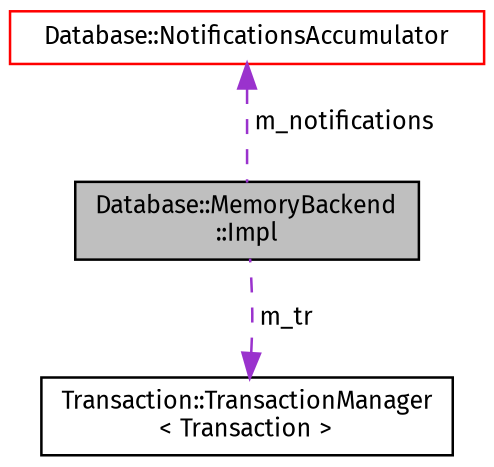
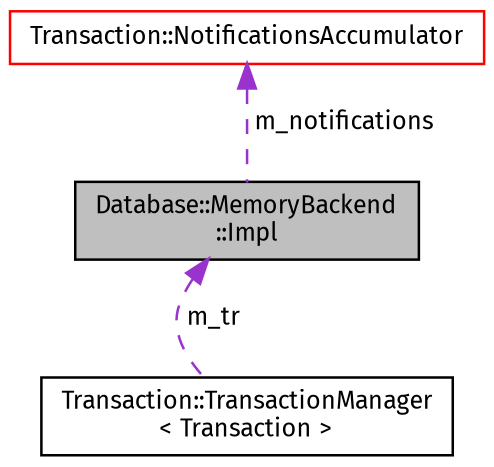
(247, 38) -> (247, 38)
(252, 306) -> (178, 331)
